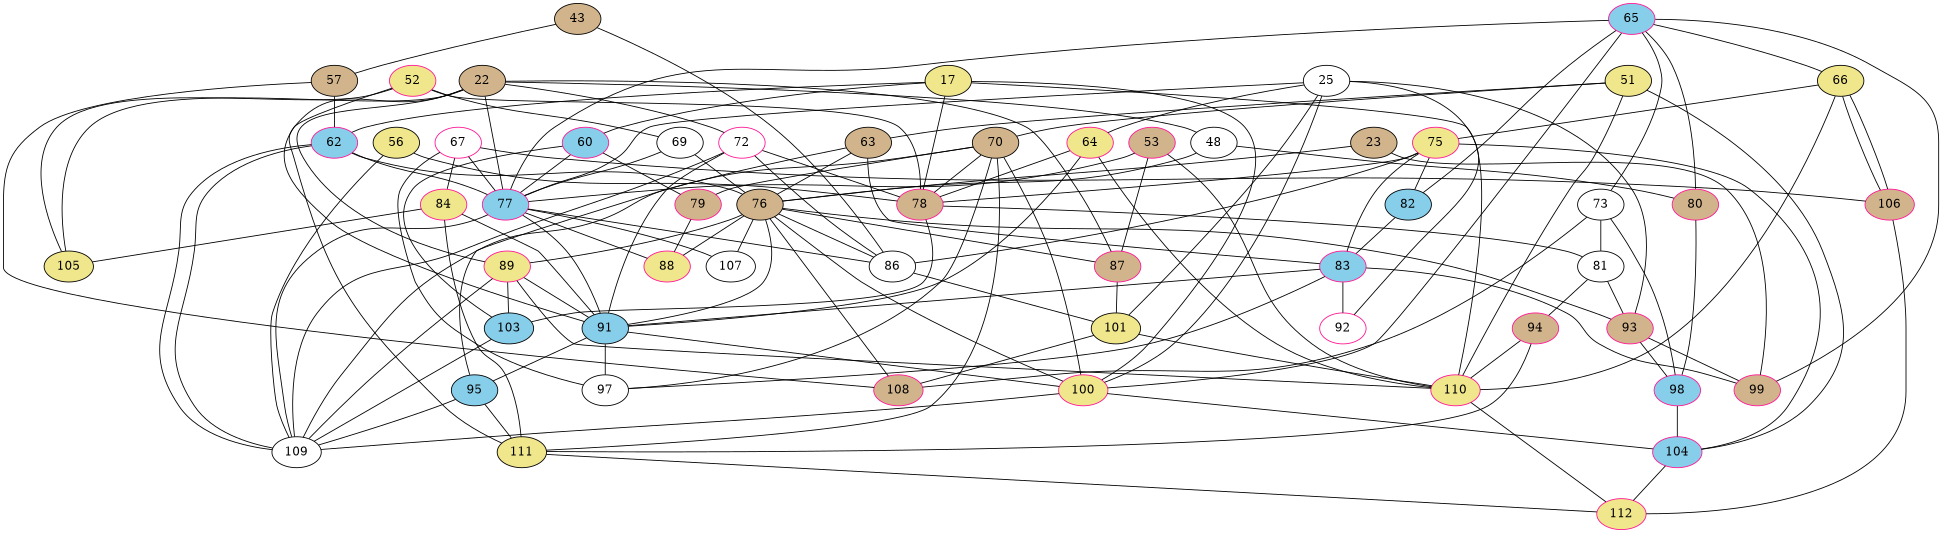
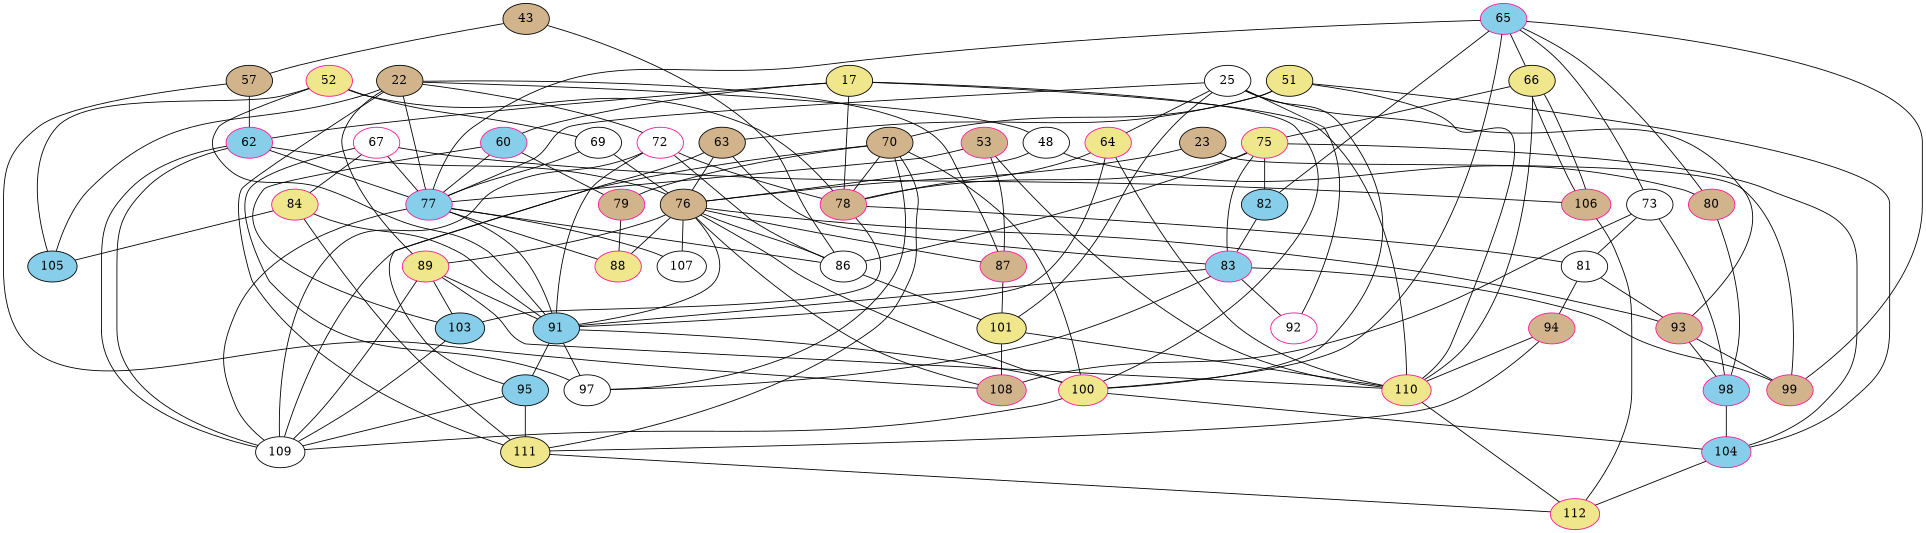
(396, 143) -> none
(69, 267) -> (52, 267)
